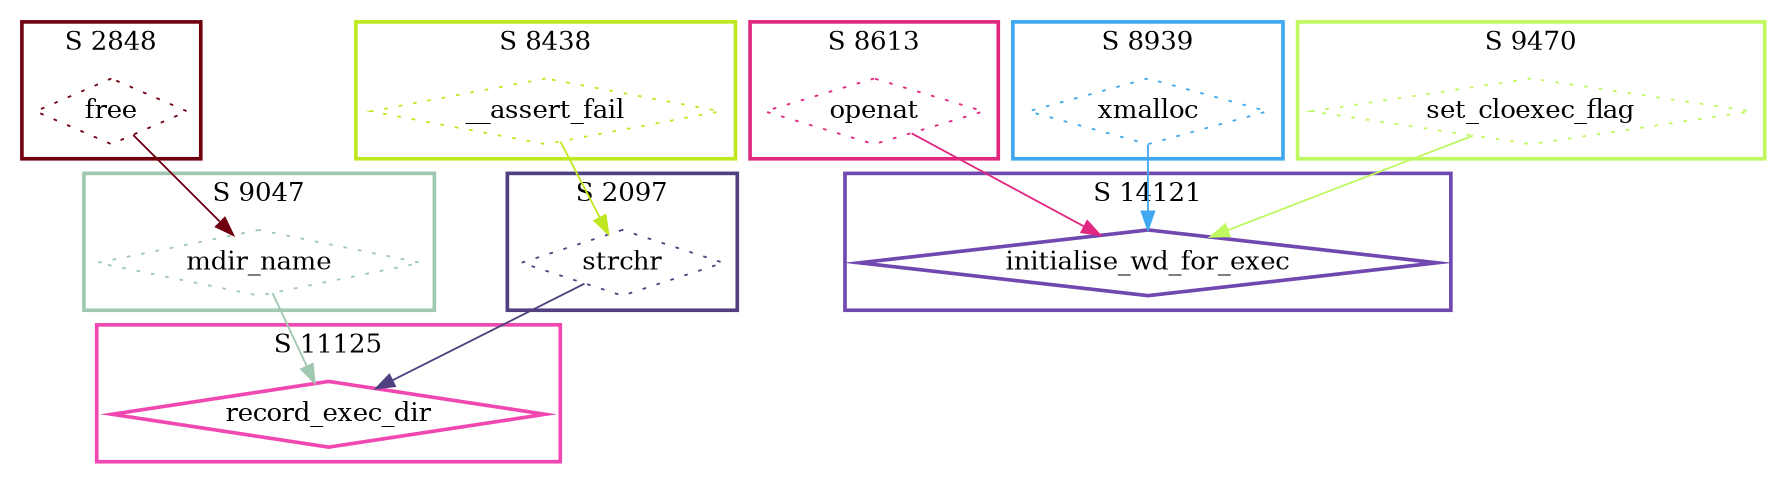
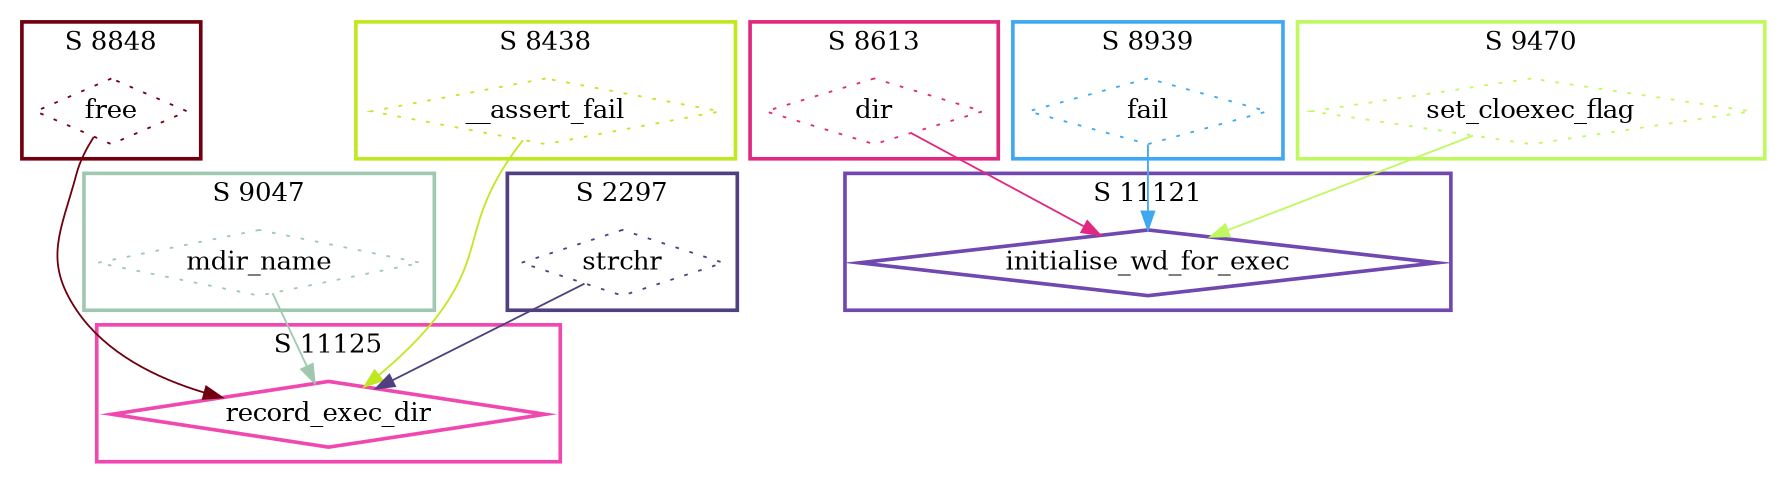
(111, 43) -> (111, 43)
(874, 111) -> (874, 111)
(1148, 111) -> (1148, 111)
(183, 185) -> (69, 298)
(583, 185) -> (465, 267)
(622, 194) -> (622, 194)
(1148, 194) -> (1148, 194)
